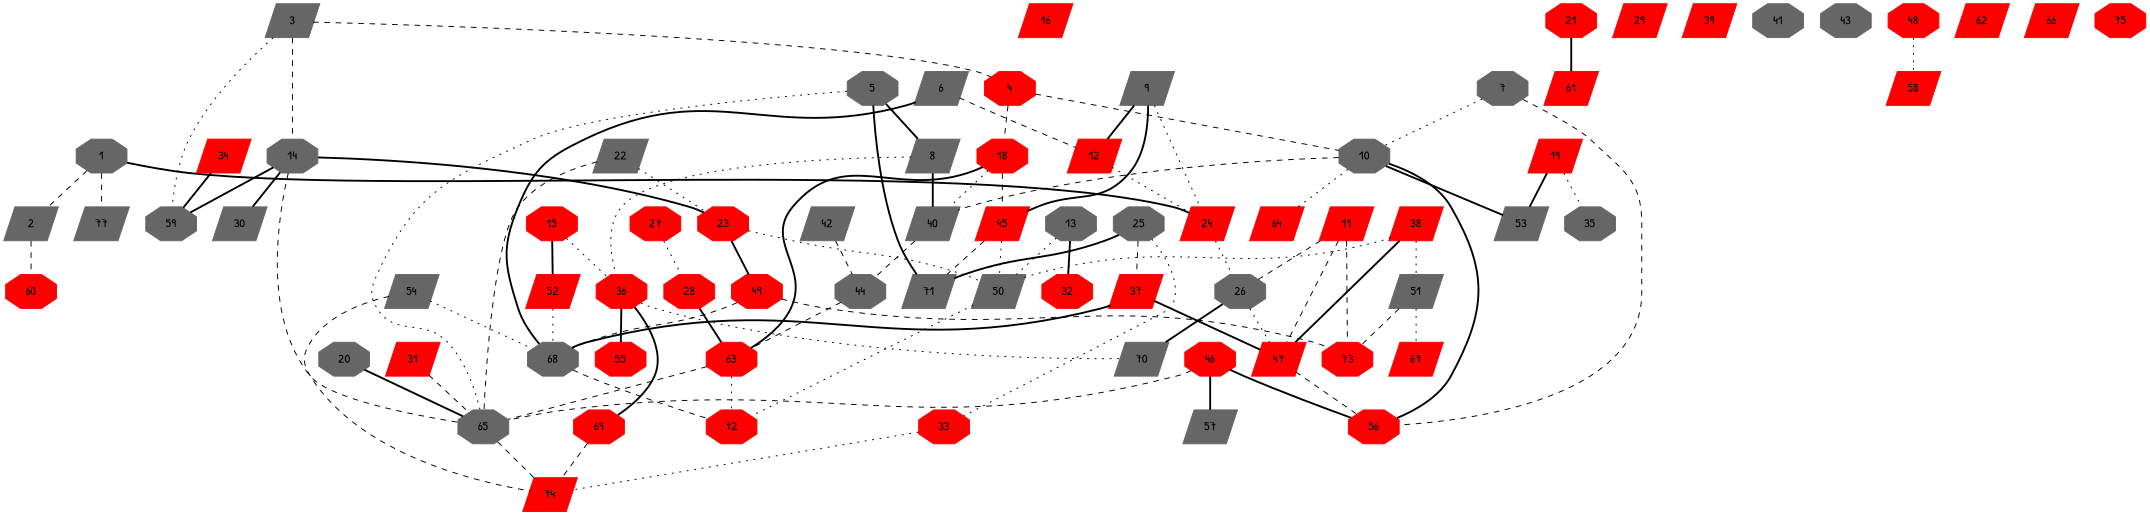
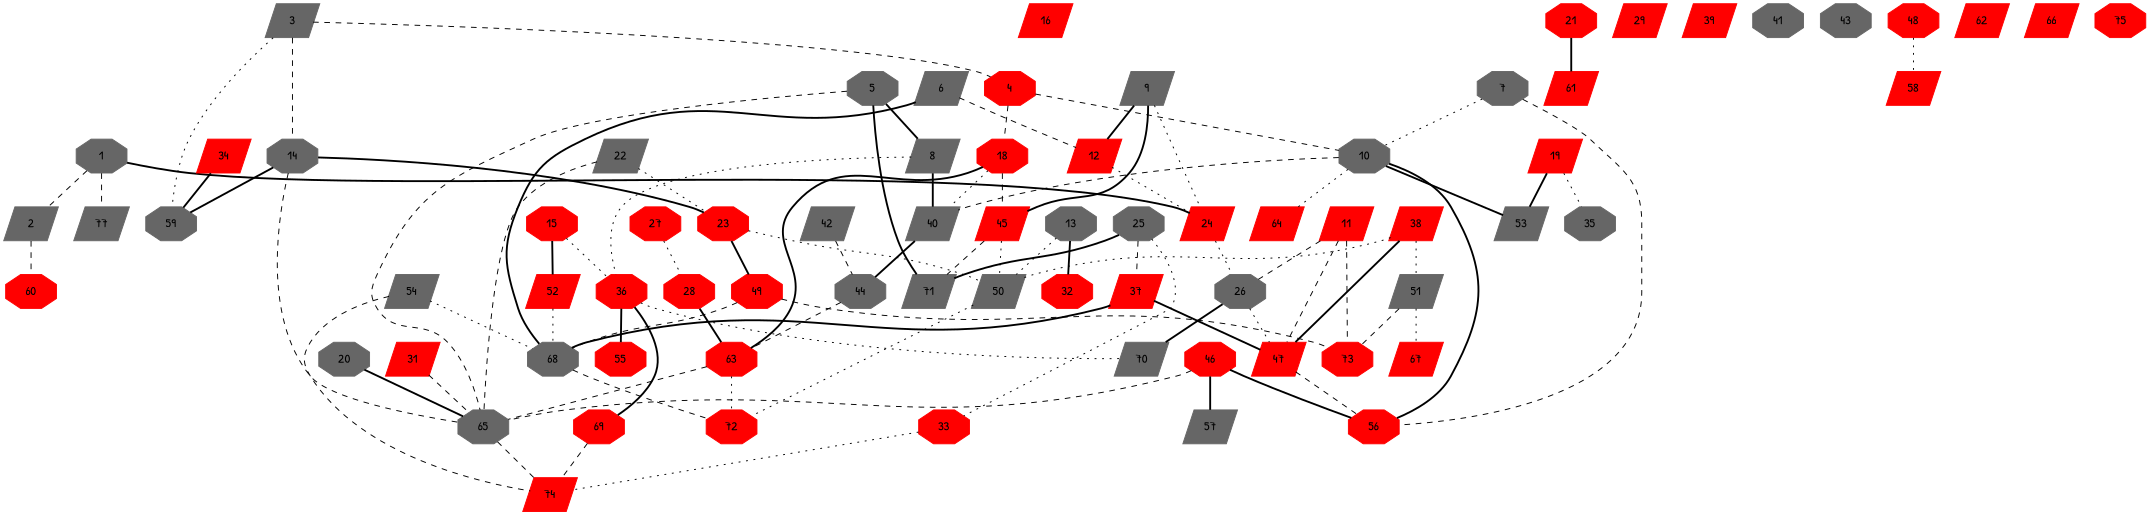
(493, 158) -> (493, 158)
(240, 224) -> none
(891, 263) -> (891, 263)
